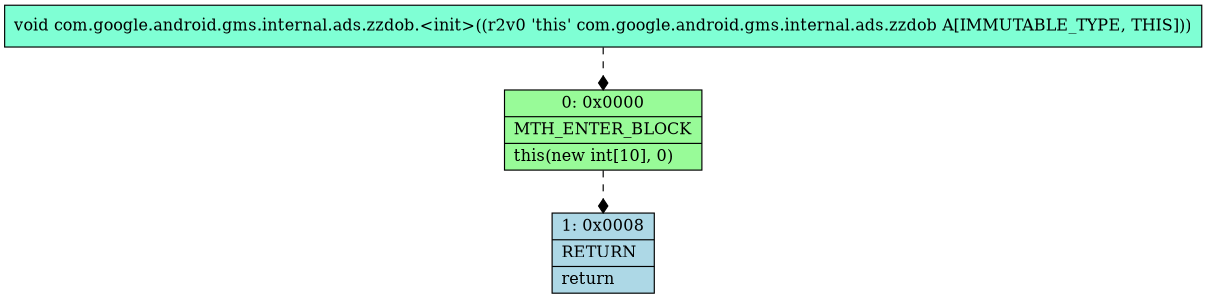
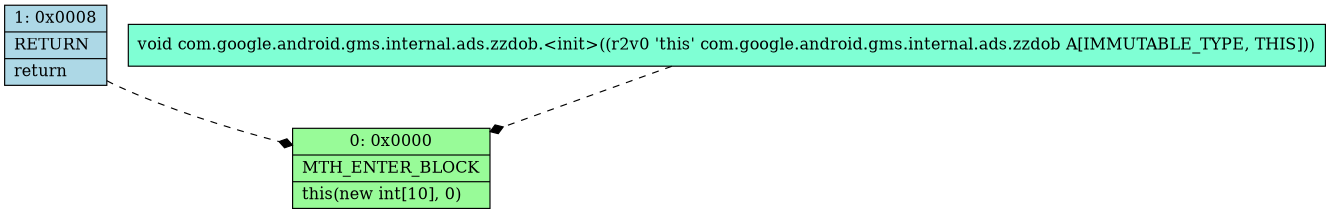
(603, 185) -> (191, 115)
